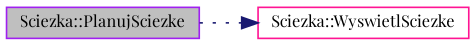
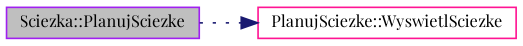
(363, 23) -> (387, 23)
